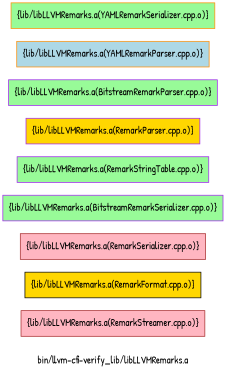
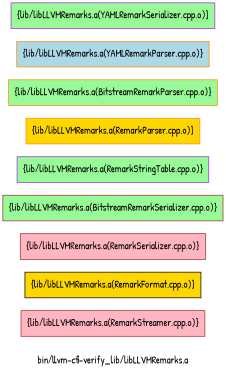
(113, 16) -> (113, 16)
(113, 93) -> (113, 93)
(113, 131) -> (113, 131)
(113, 208) -> (113, 208)
